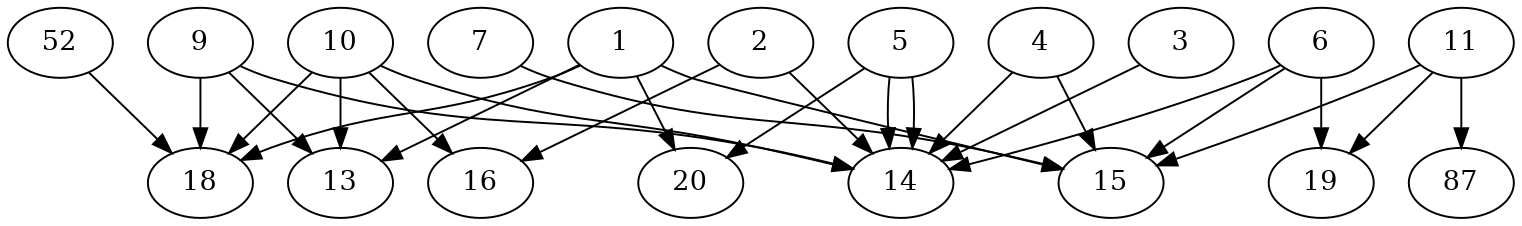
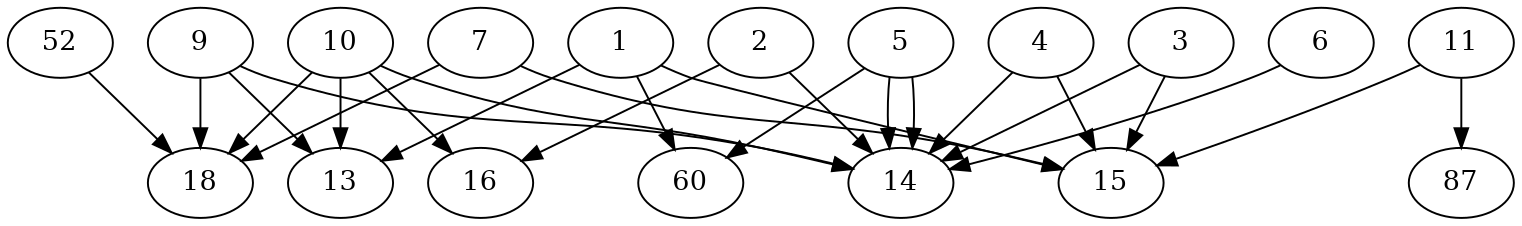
(1224, 108) -> (1153, 99)
(379, 118) -> (327, 119)
(691, 183) -> (691, 183)
(1321, 183) -> none
